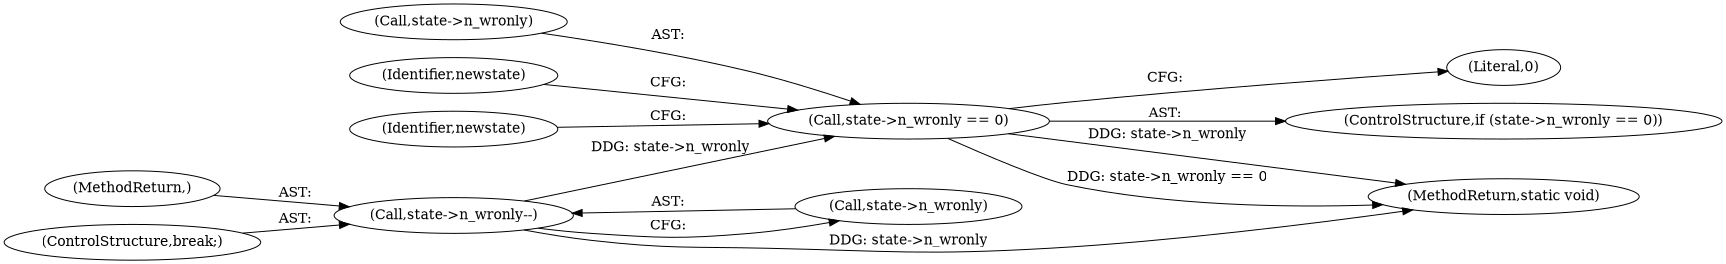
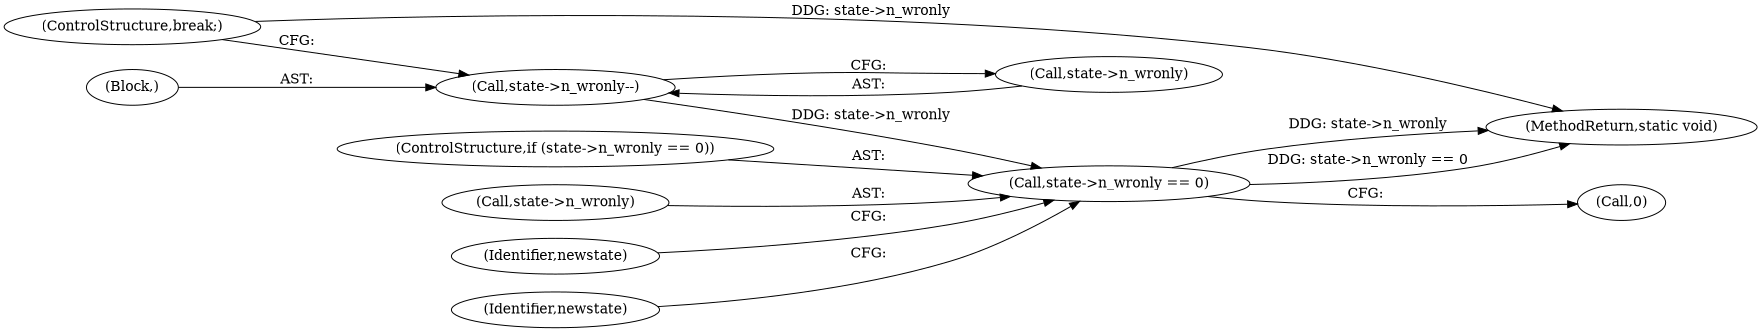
(1504, 68) -> (1622, 203)
(1162, 121) -> (850, 168)
(132, 189) -> (132, 87)
(298, 219) -> (299, 41)
(964, 252) -> (908, 22)
